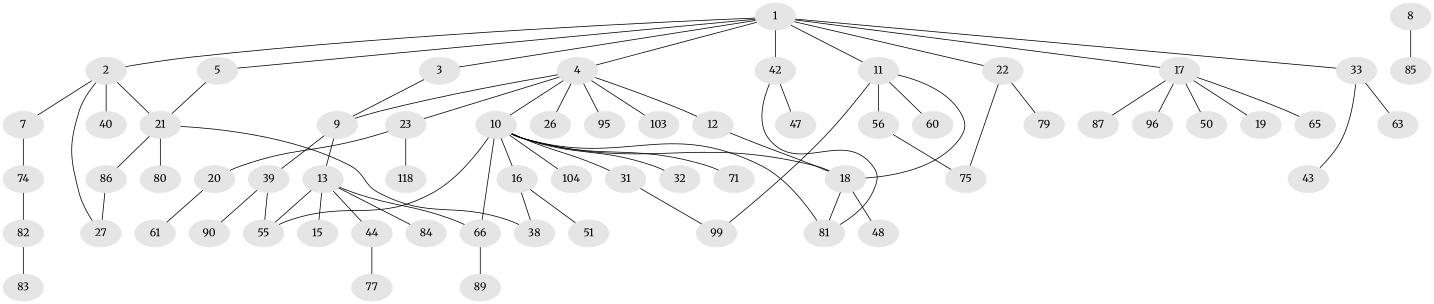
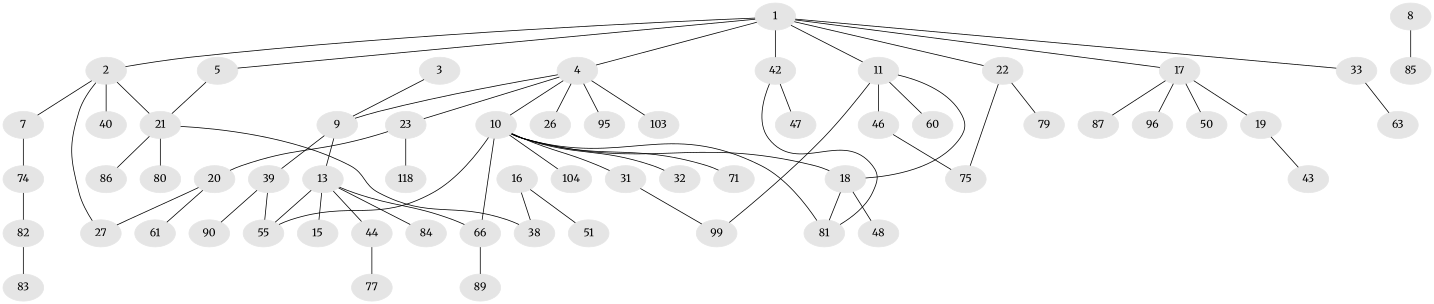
(607, 44) -> none
(713, 125) -> none
(878, 125) -> (878, 125)
(1315, 125) -> none
(1346, 130) -> (1285, 152)
(507, 152) -> none
(103, 206) -> (158, 206)
